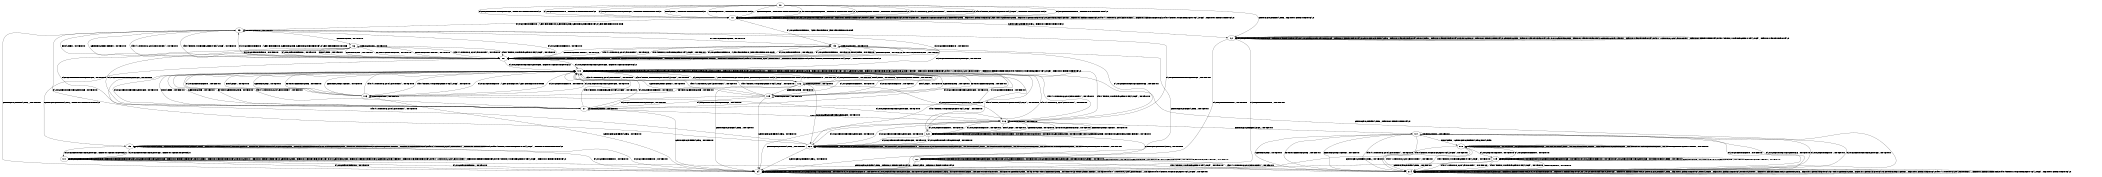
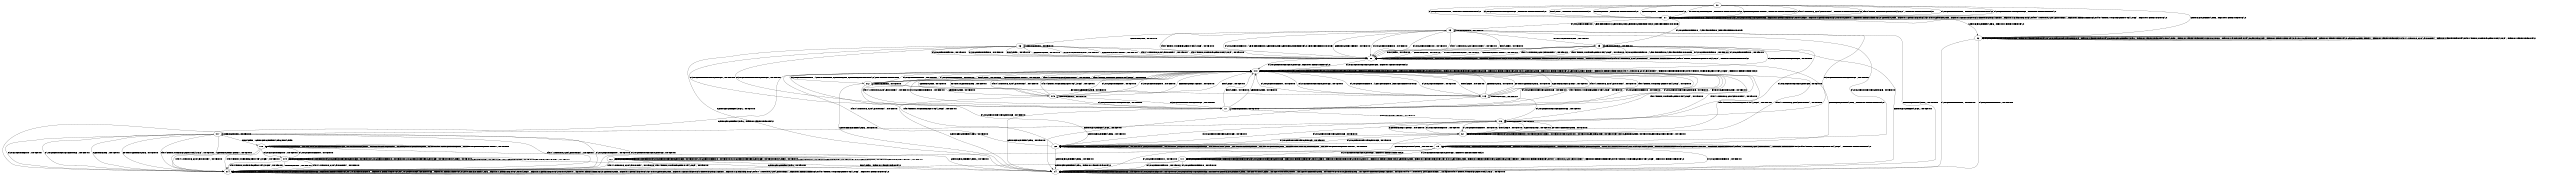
(909, 95) -> none
(22, 102) -> (1920, 102)
(313, 121) -> (1742, 139)
(870, 125) -> (699, 99)
